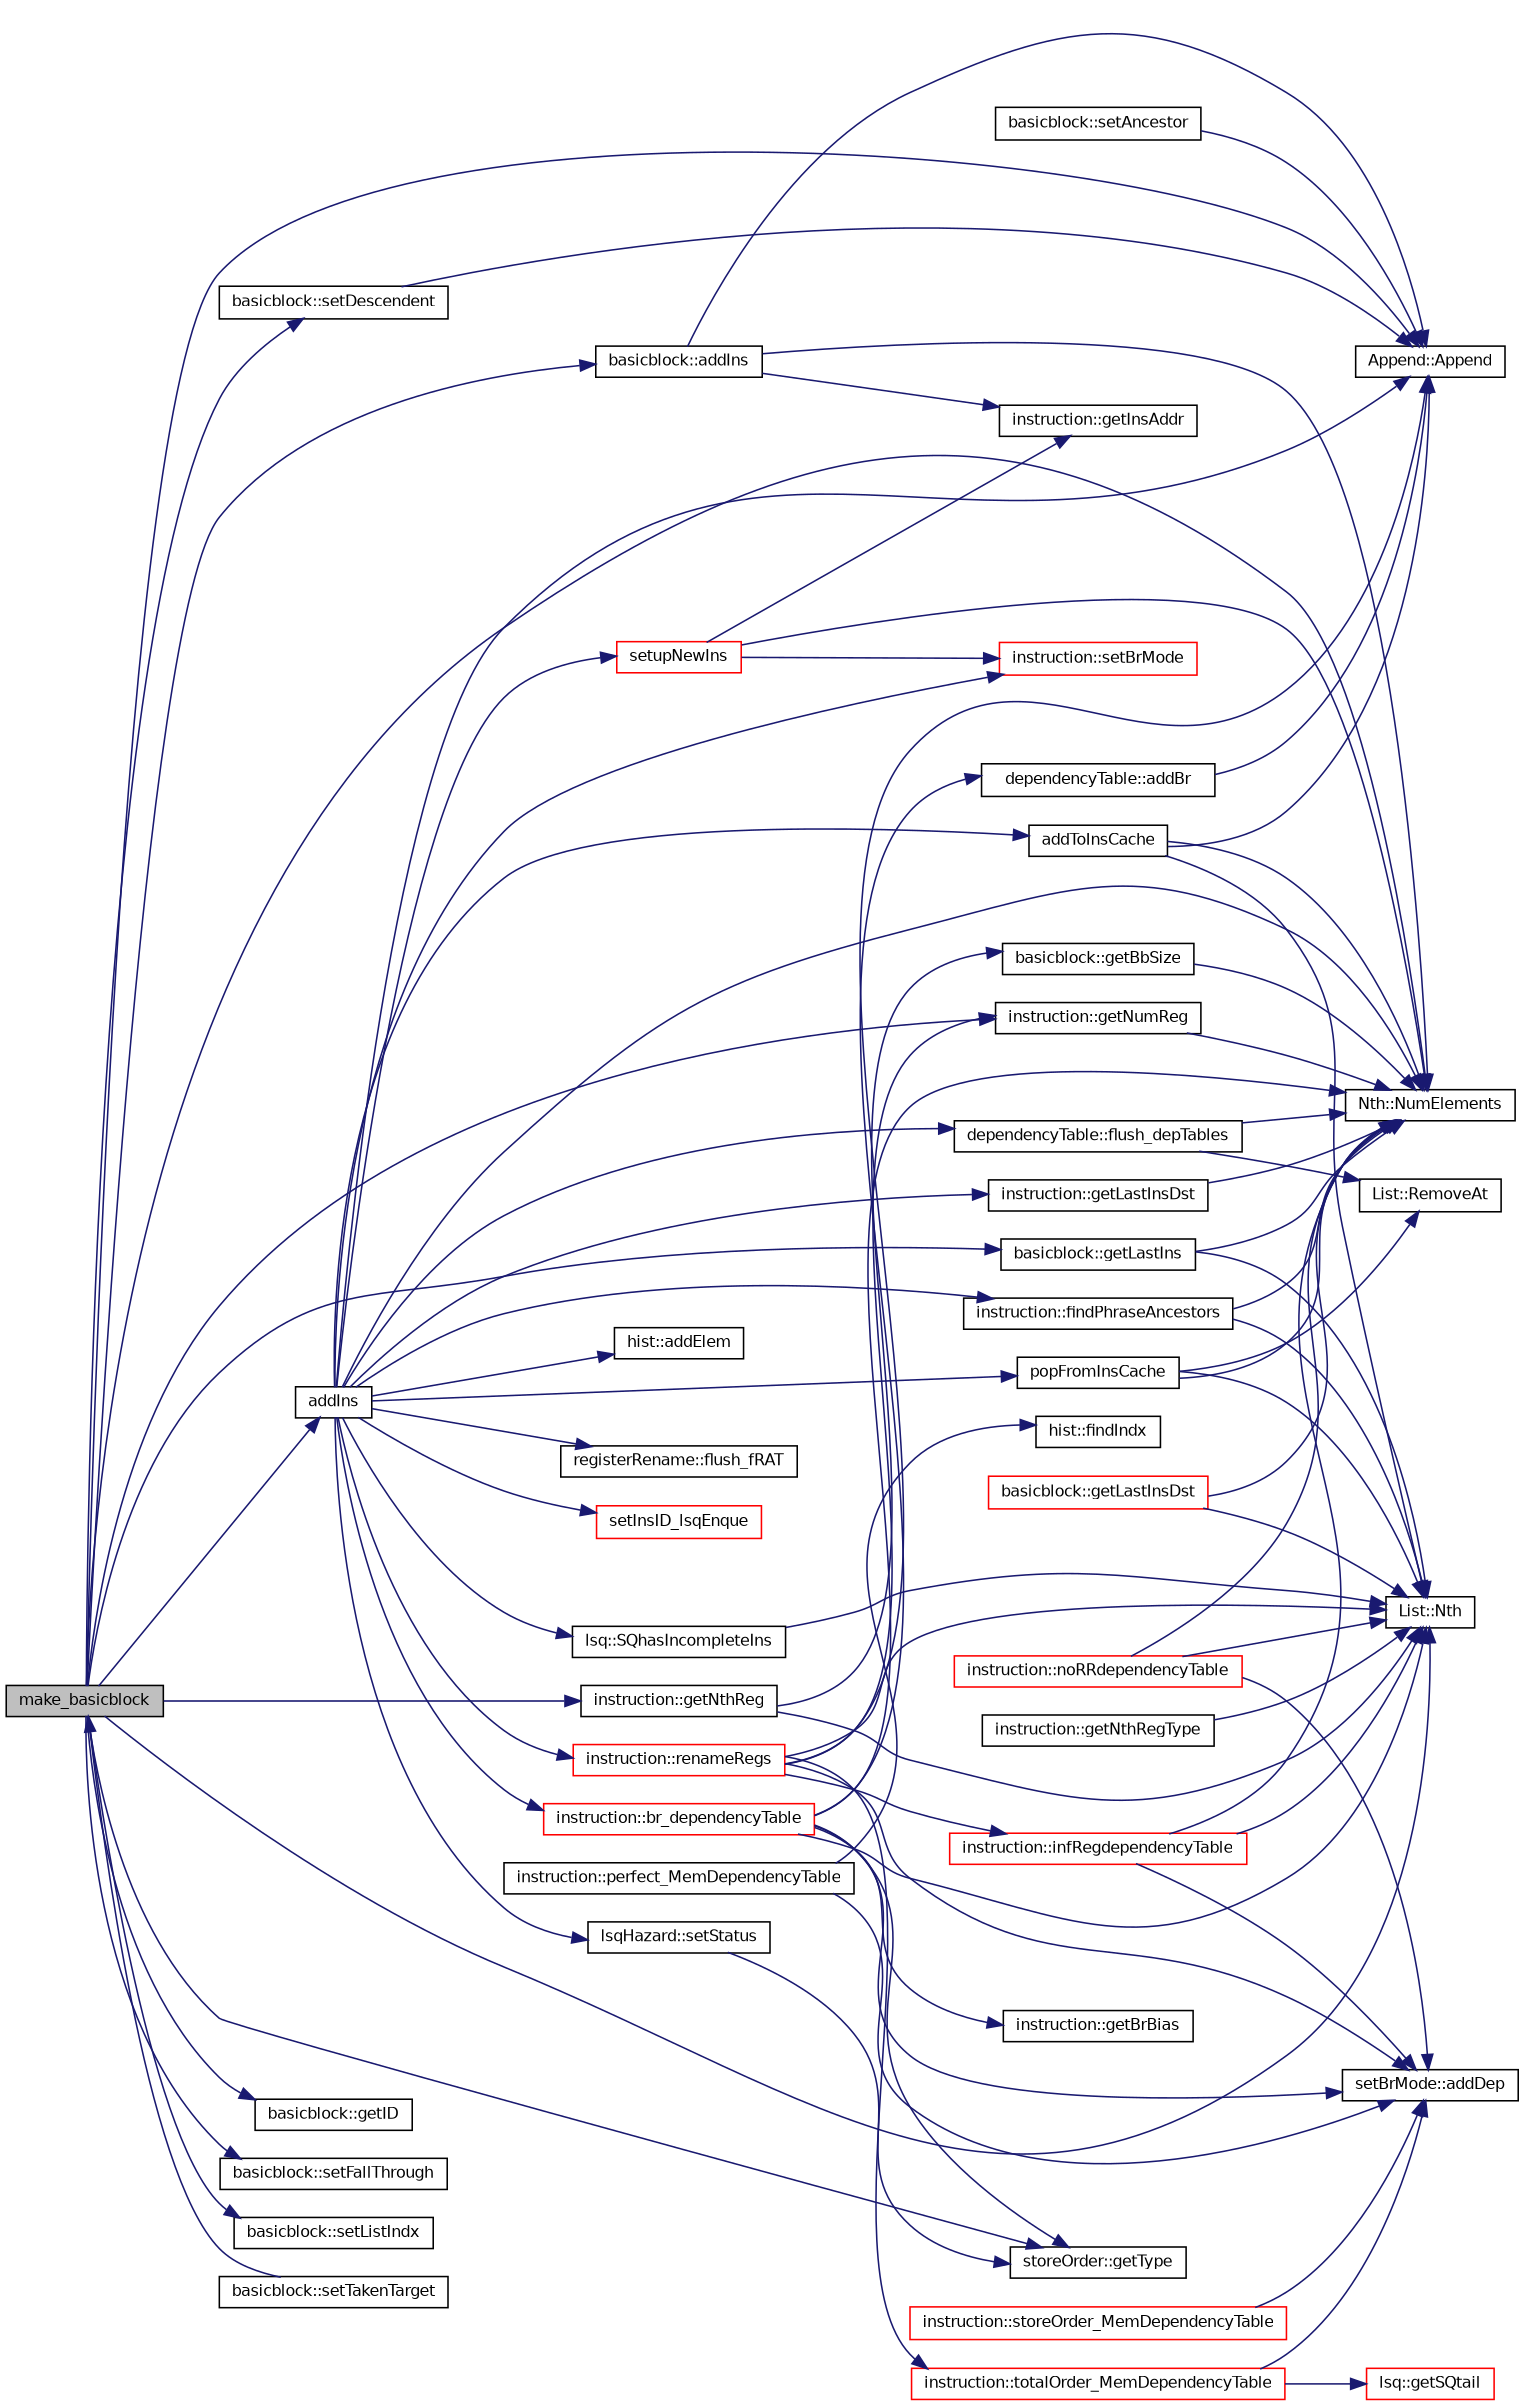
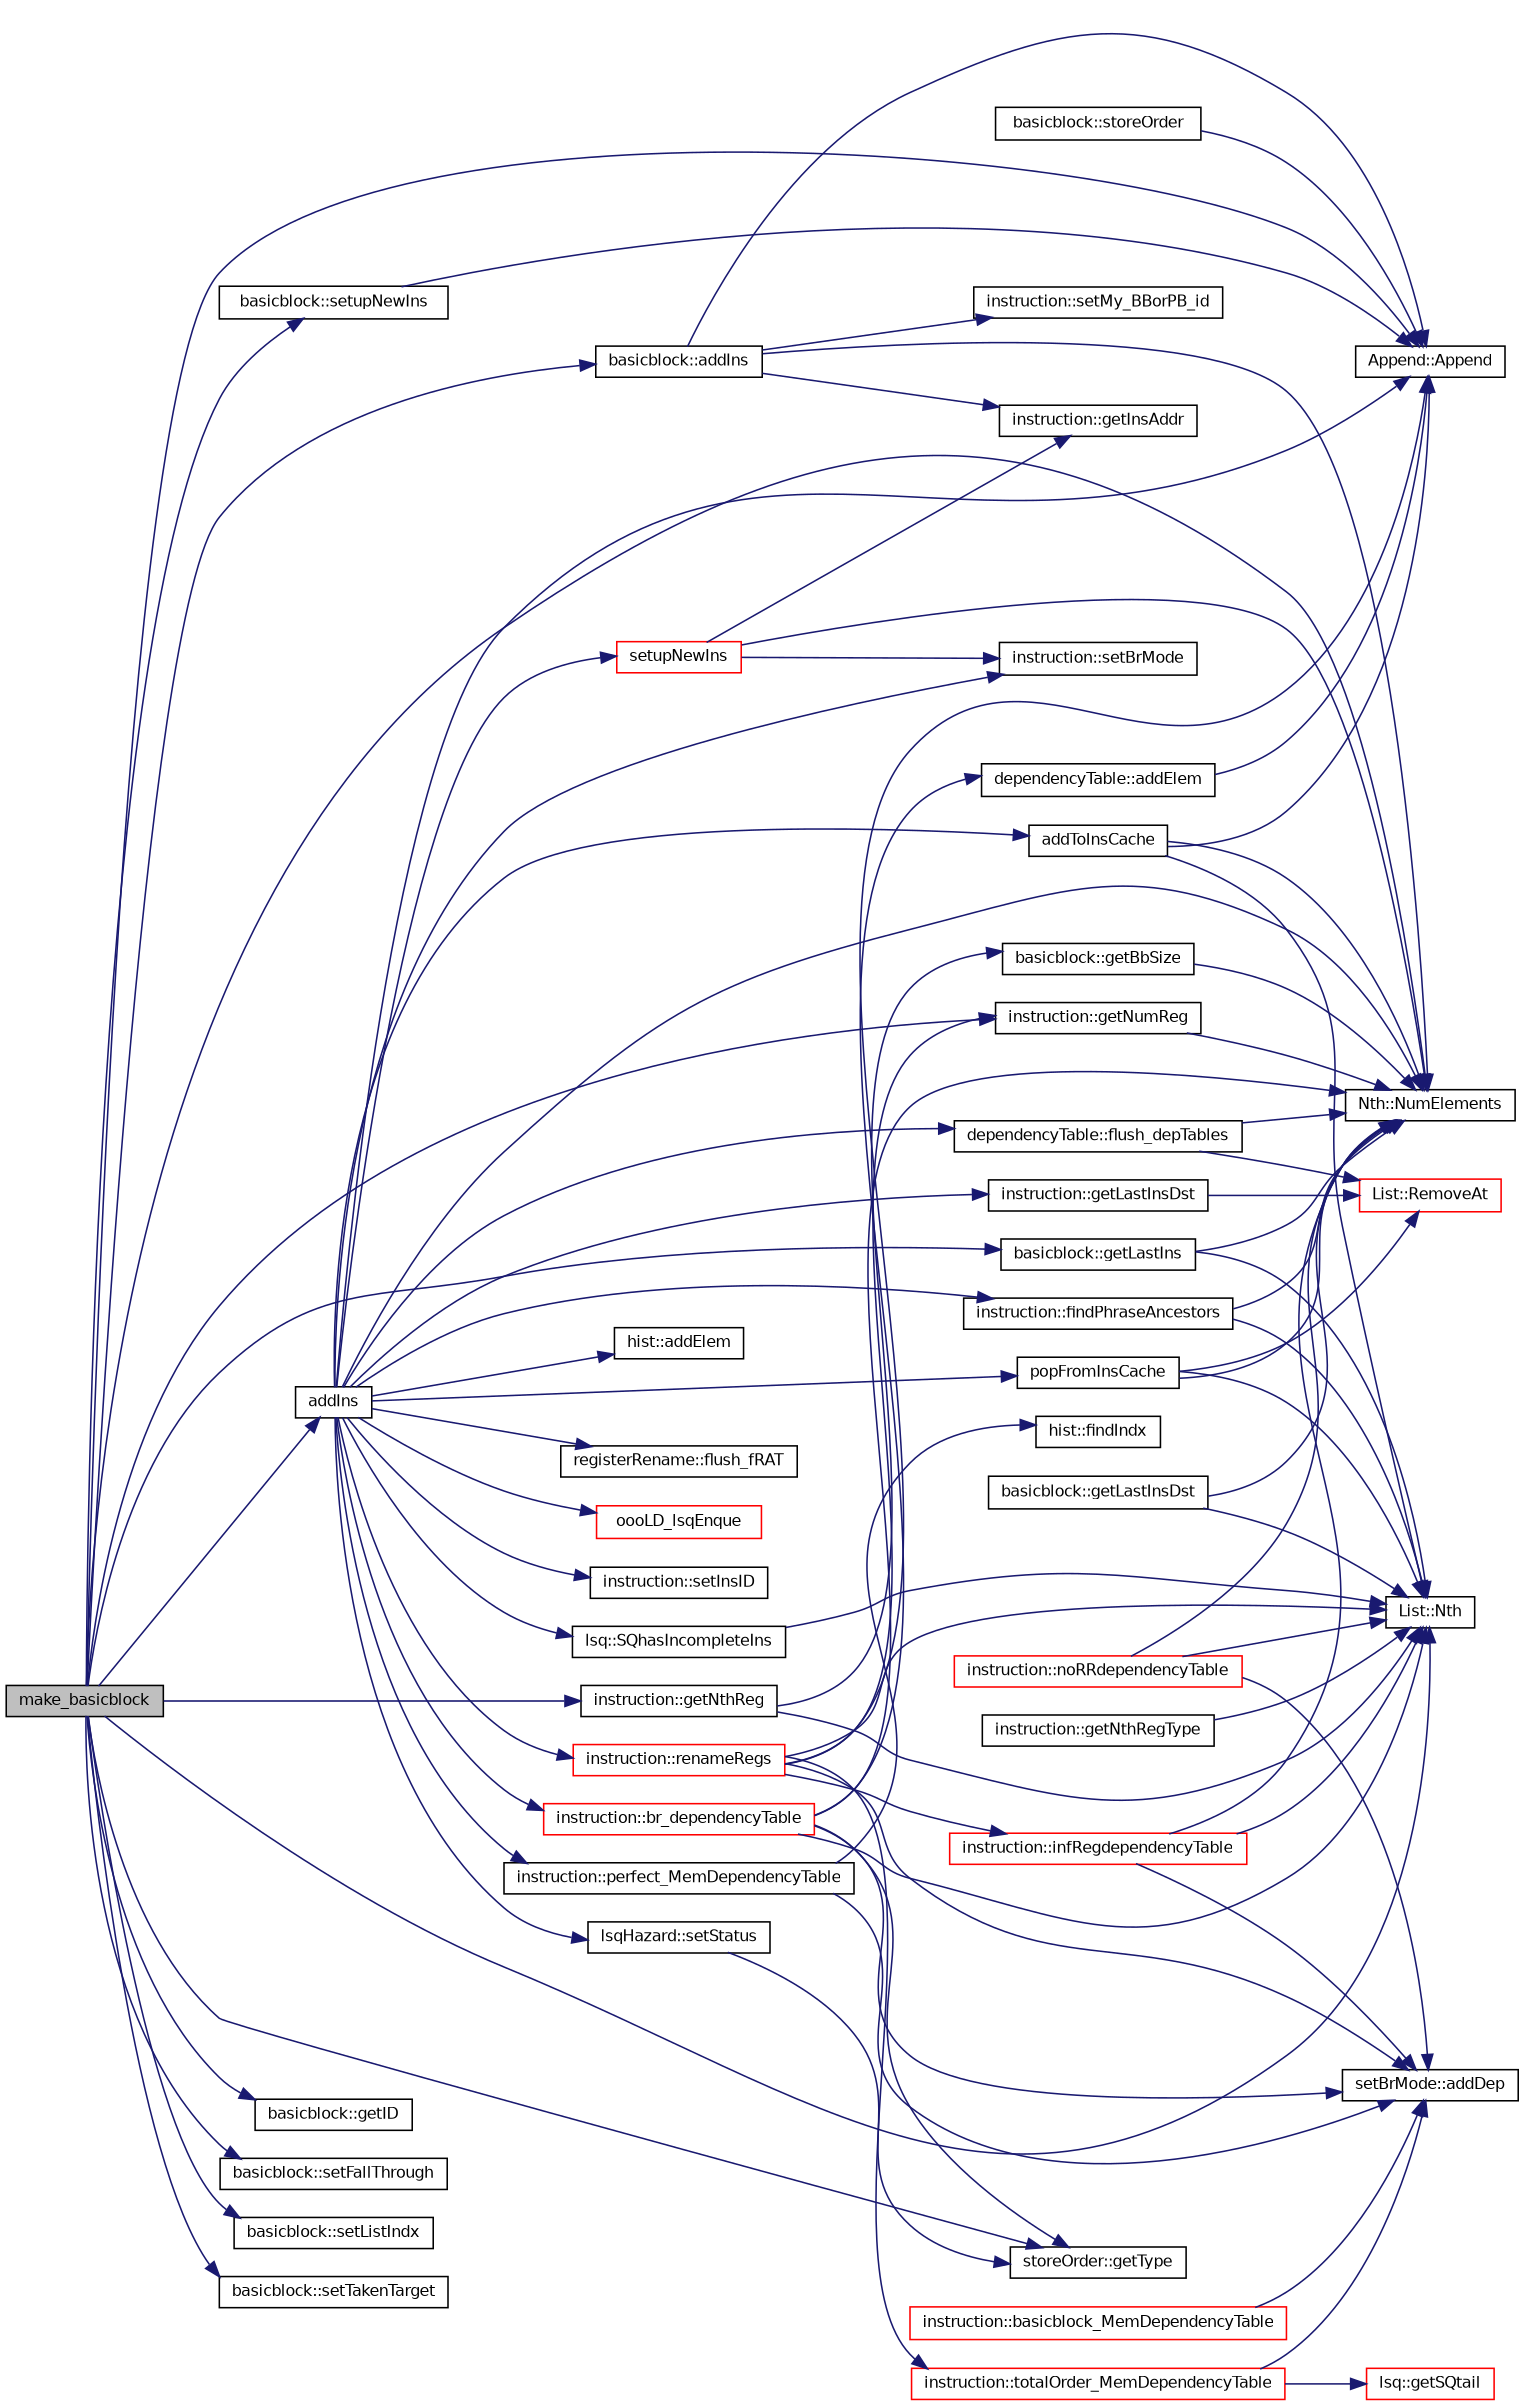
(1098, 124) -> (1098, 124)
(334, 303) -> (334, 303)
none -> (1098, 303)
(1098, 659) -> (1098, 659)
(1098, 780) -> (1098, 780)
(1308, 1159) -> (1276, 1195)
(1430, 1195) -> (1430, 1195)
(1098, 1493) -> (1098, 1493)
(679, 1522) -> (679, 1522)
none -> (679, 1583)
none -> (382, 1655)
(1098, 2026) -> none
(145, 2061) -> (134, 2038)
(1098, 2323) -> (1098, 2323)
